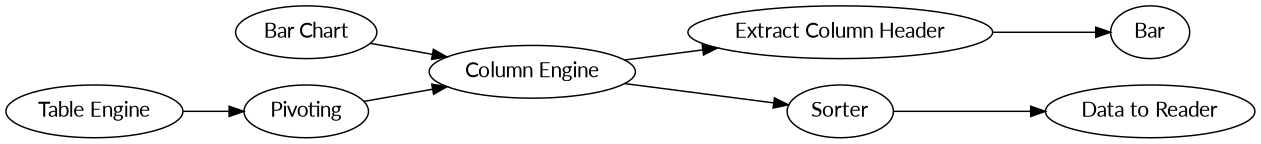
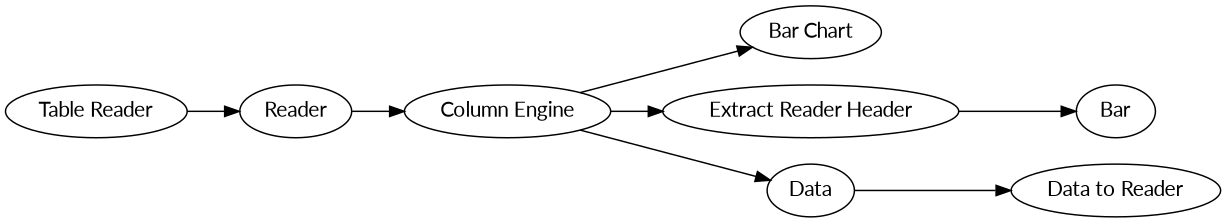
(840, 32) -> (811, 111)
(401, 49) -> (659, 72)
(94, 111) -> (96, 111)
(306, 111) -> (296, 111)
(840, 111) -> (811, 190)
